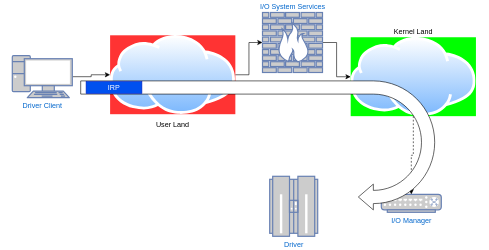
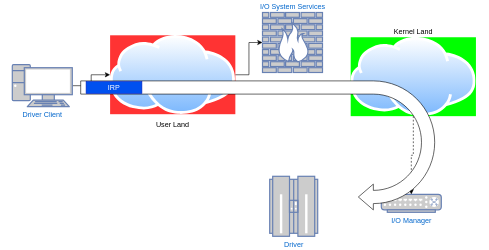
(337, 57) -> none
(42, 77) -> (42, 86)
